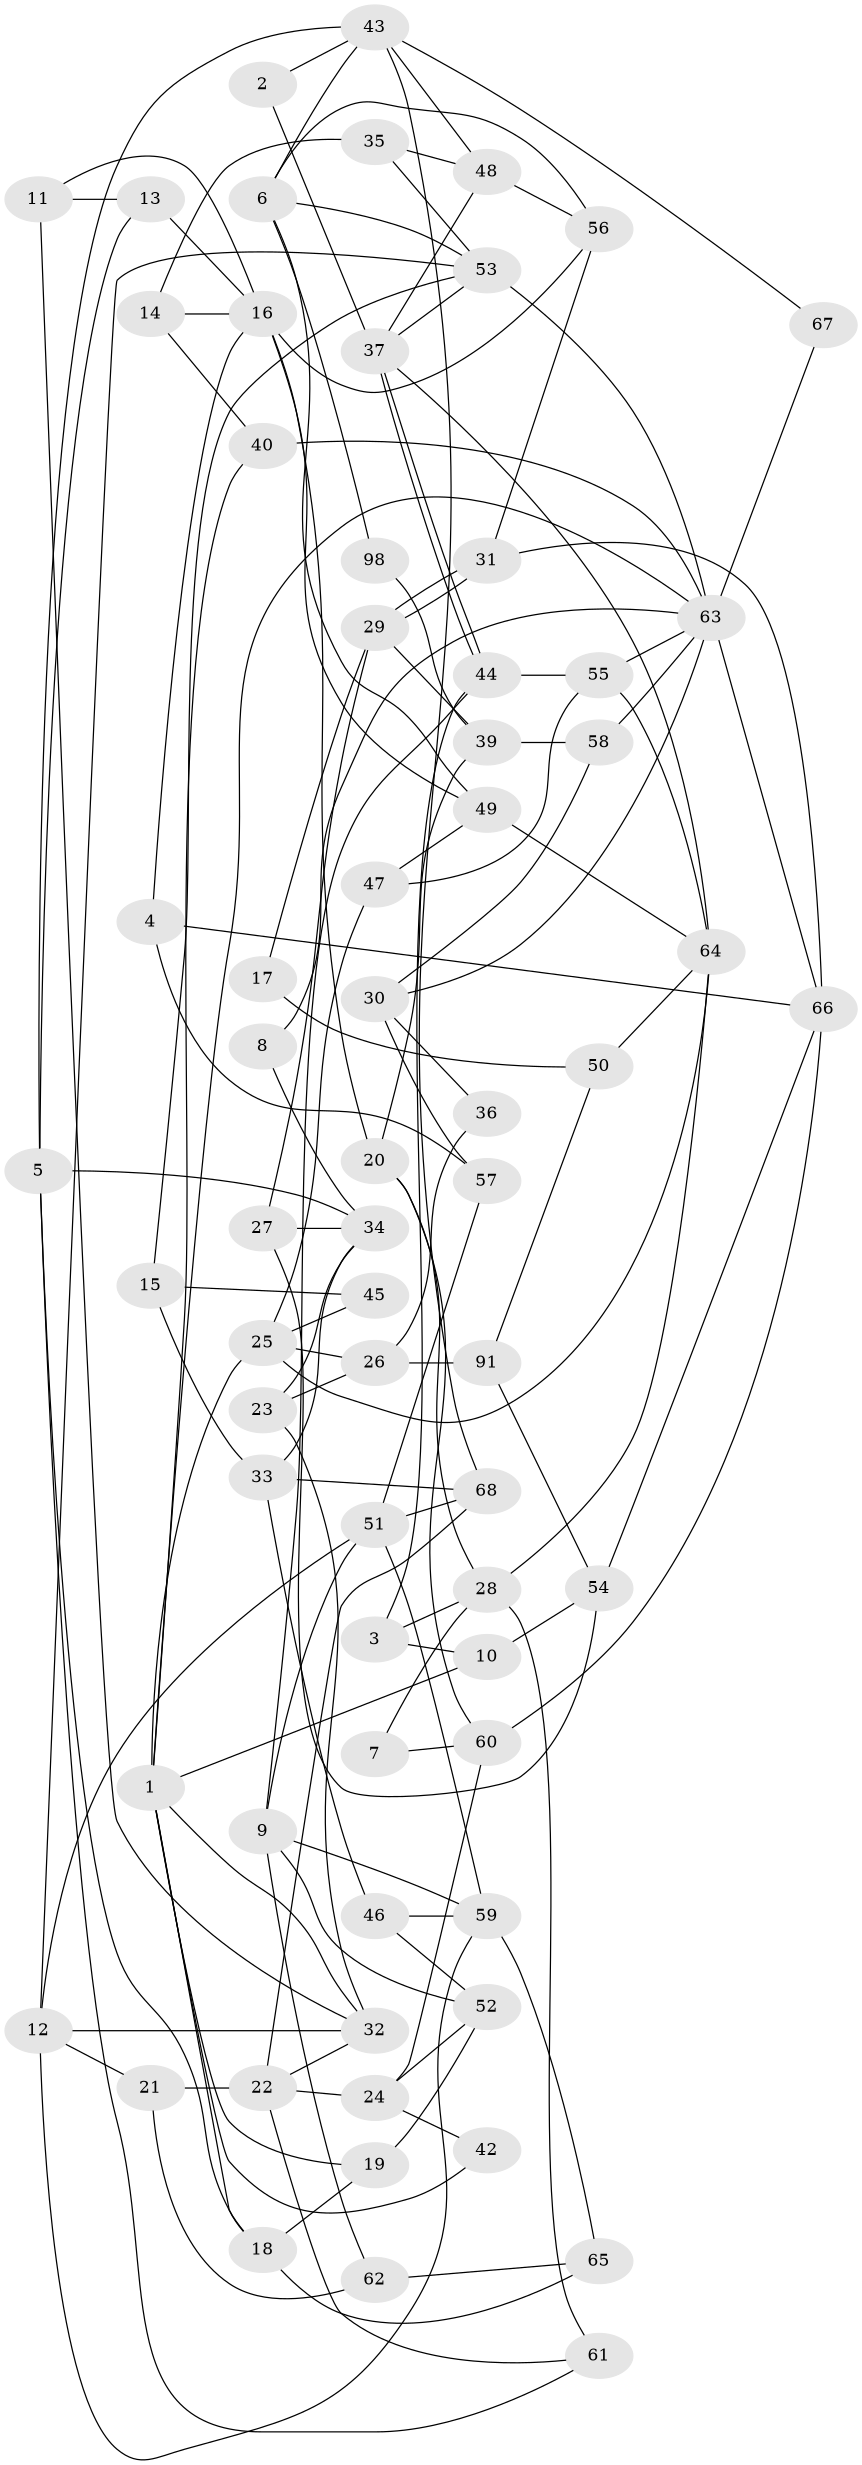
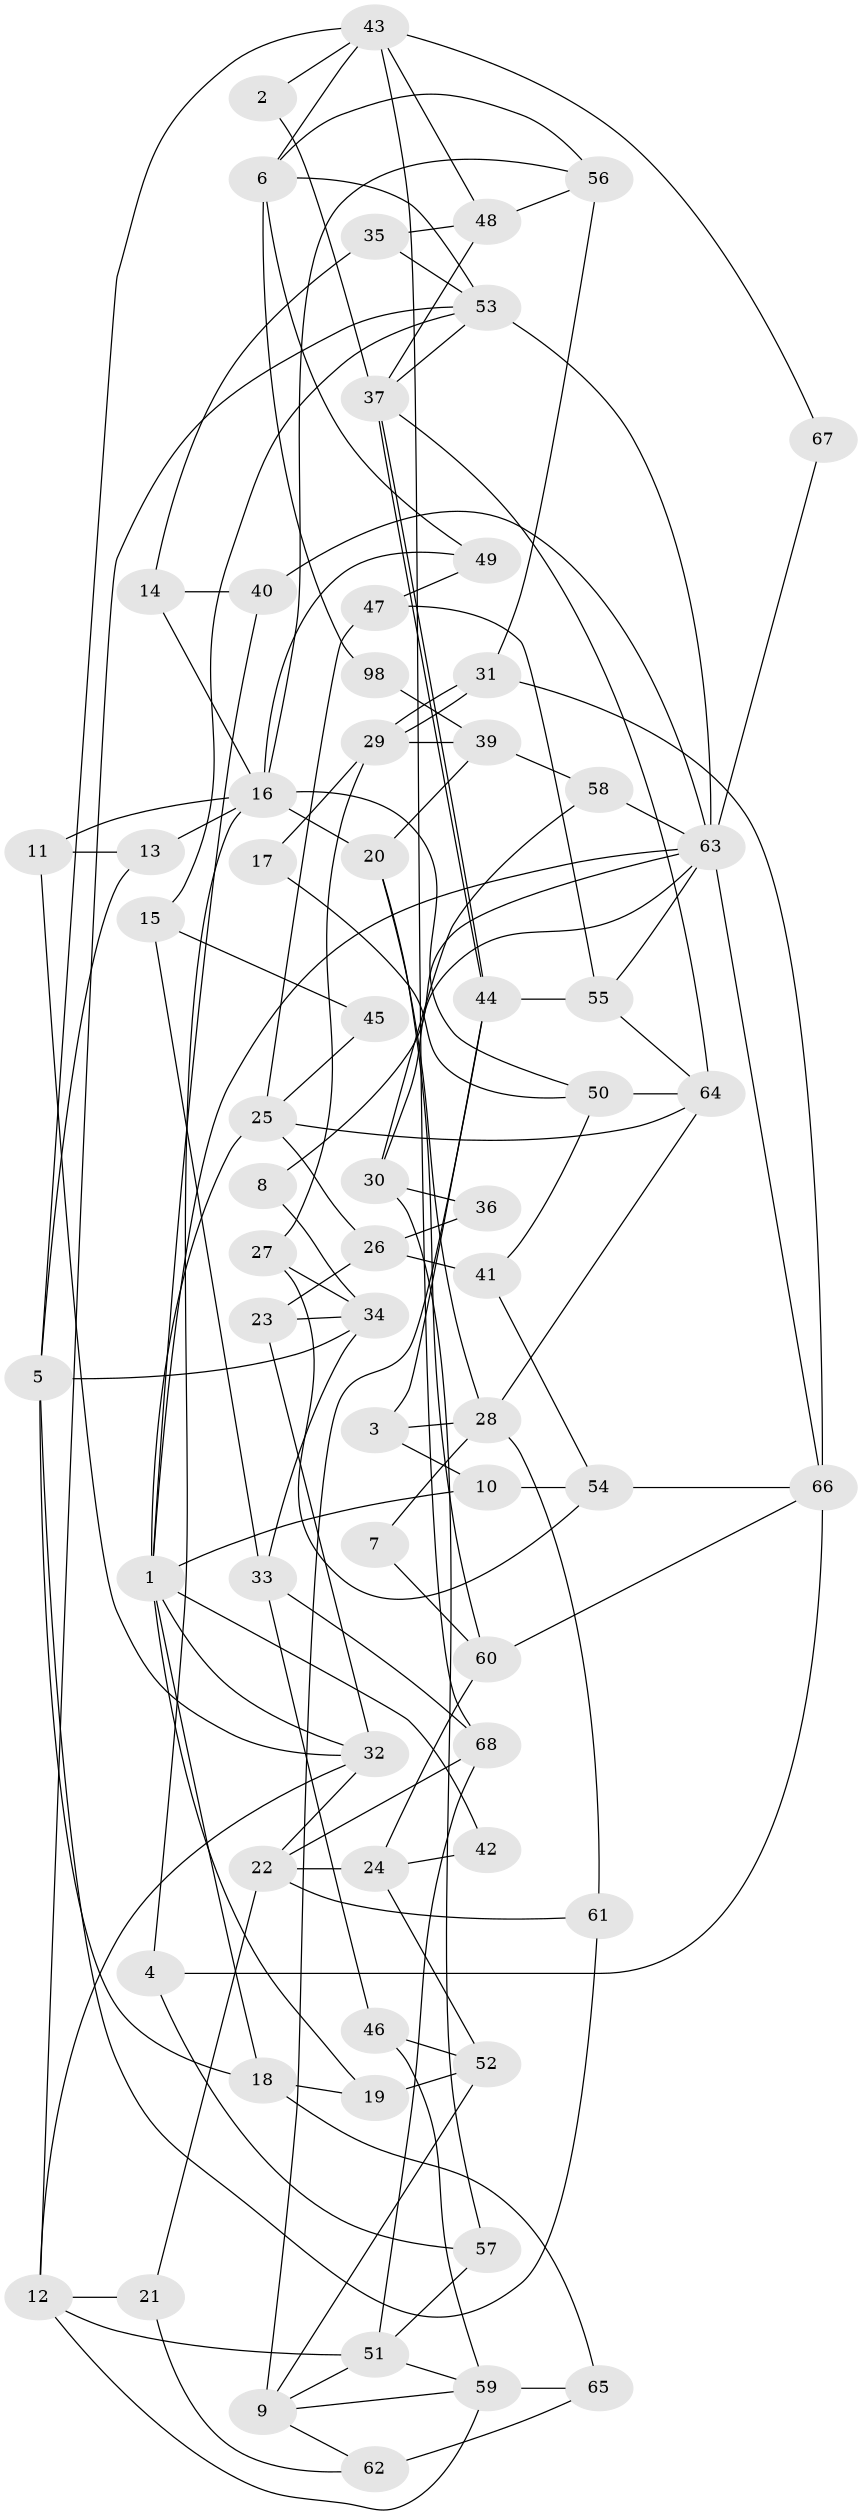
(599, 881) -> none
none -> (433, 931)
(487, 1363) -> (487, 1276)
